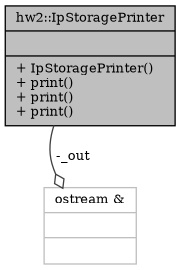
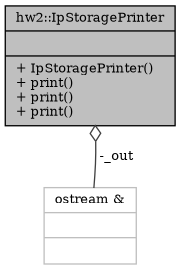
(50, 150) -> (95, 165)
